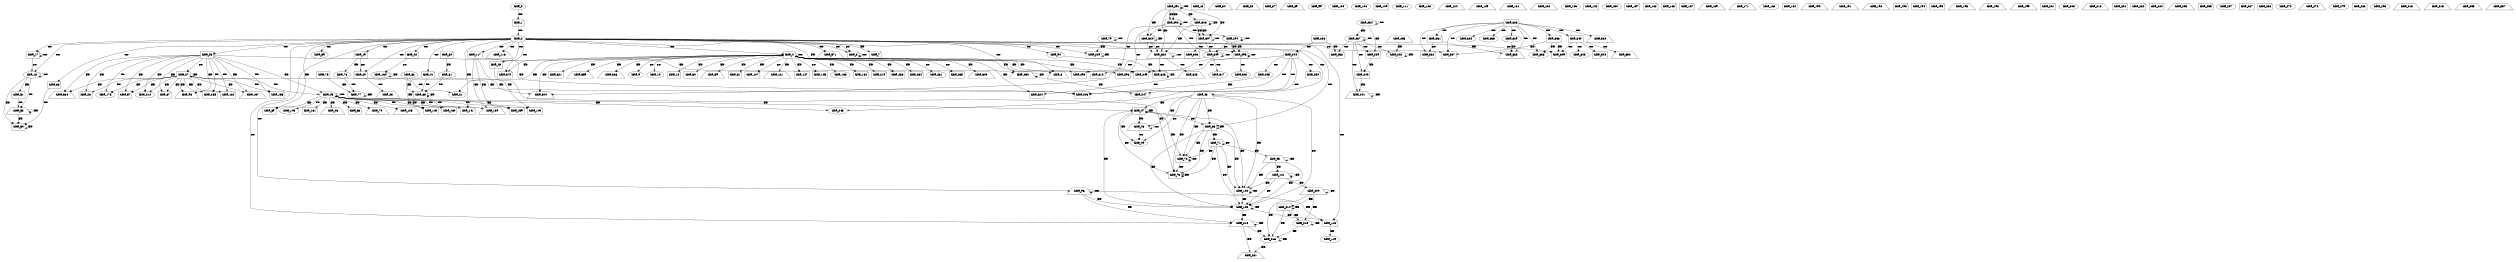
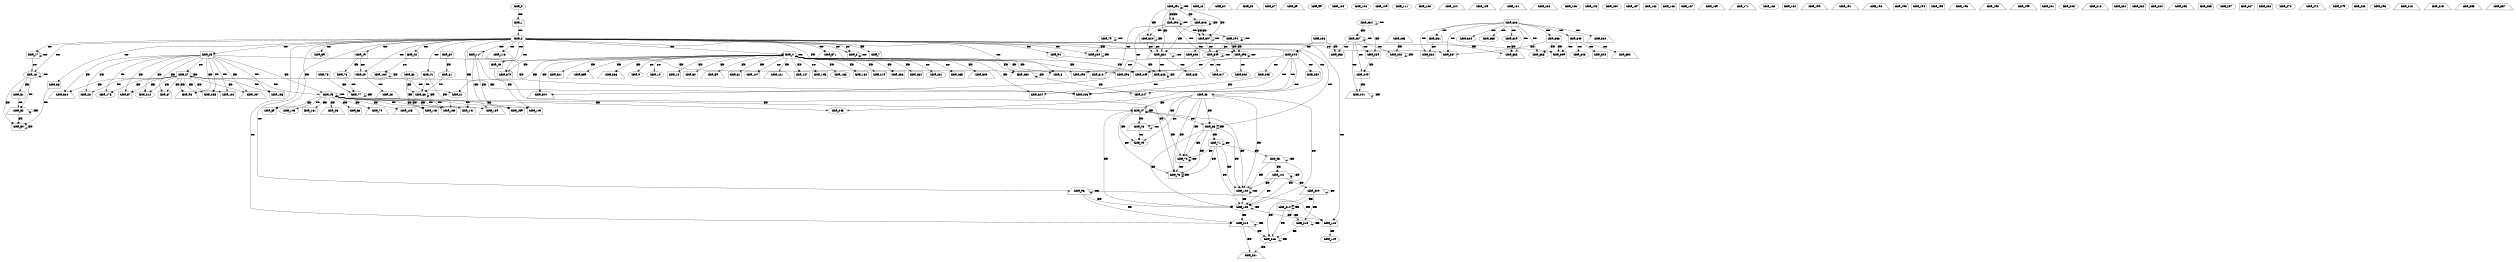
(477, 78) -> (439, 94)
